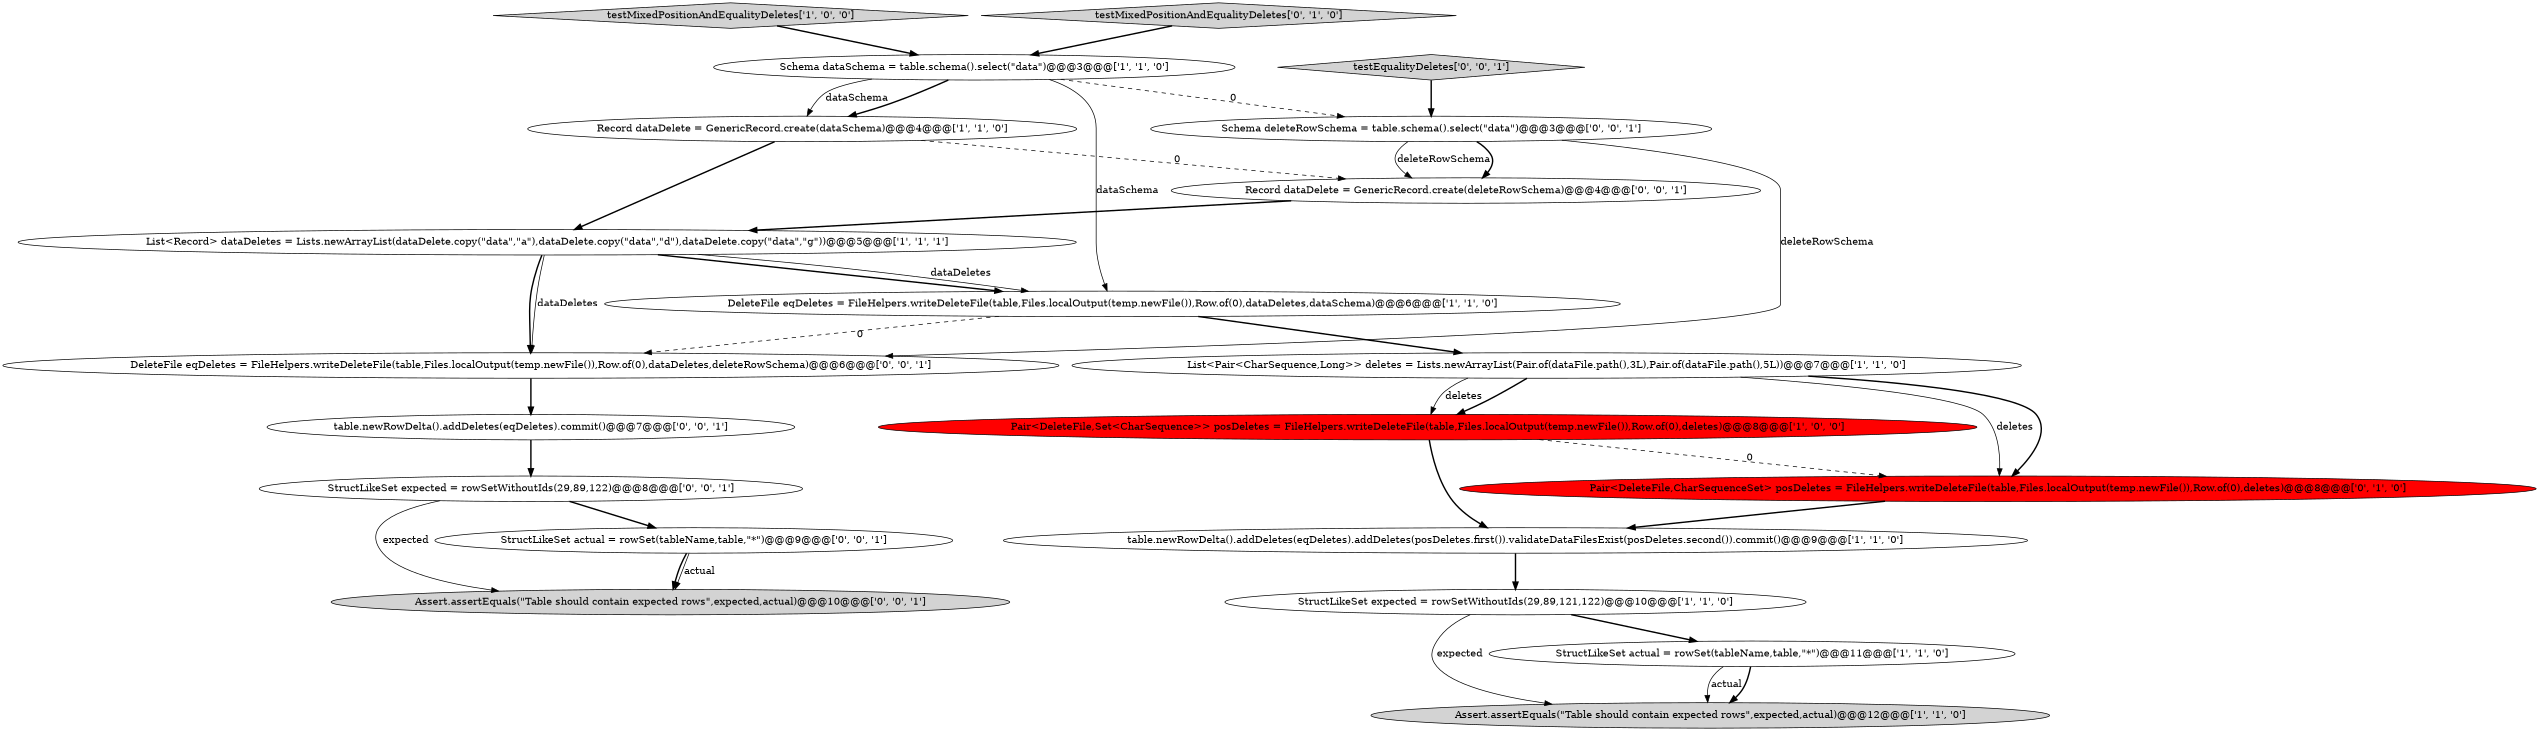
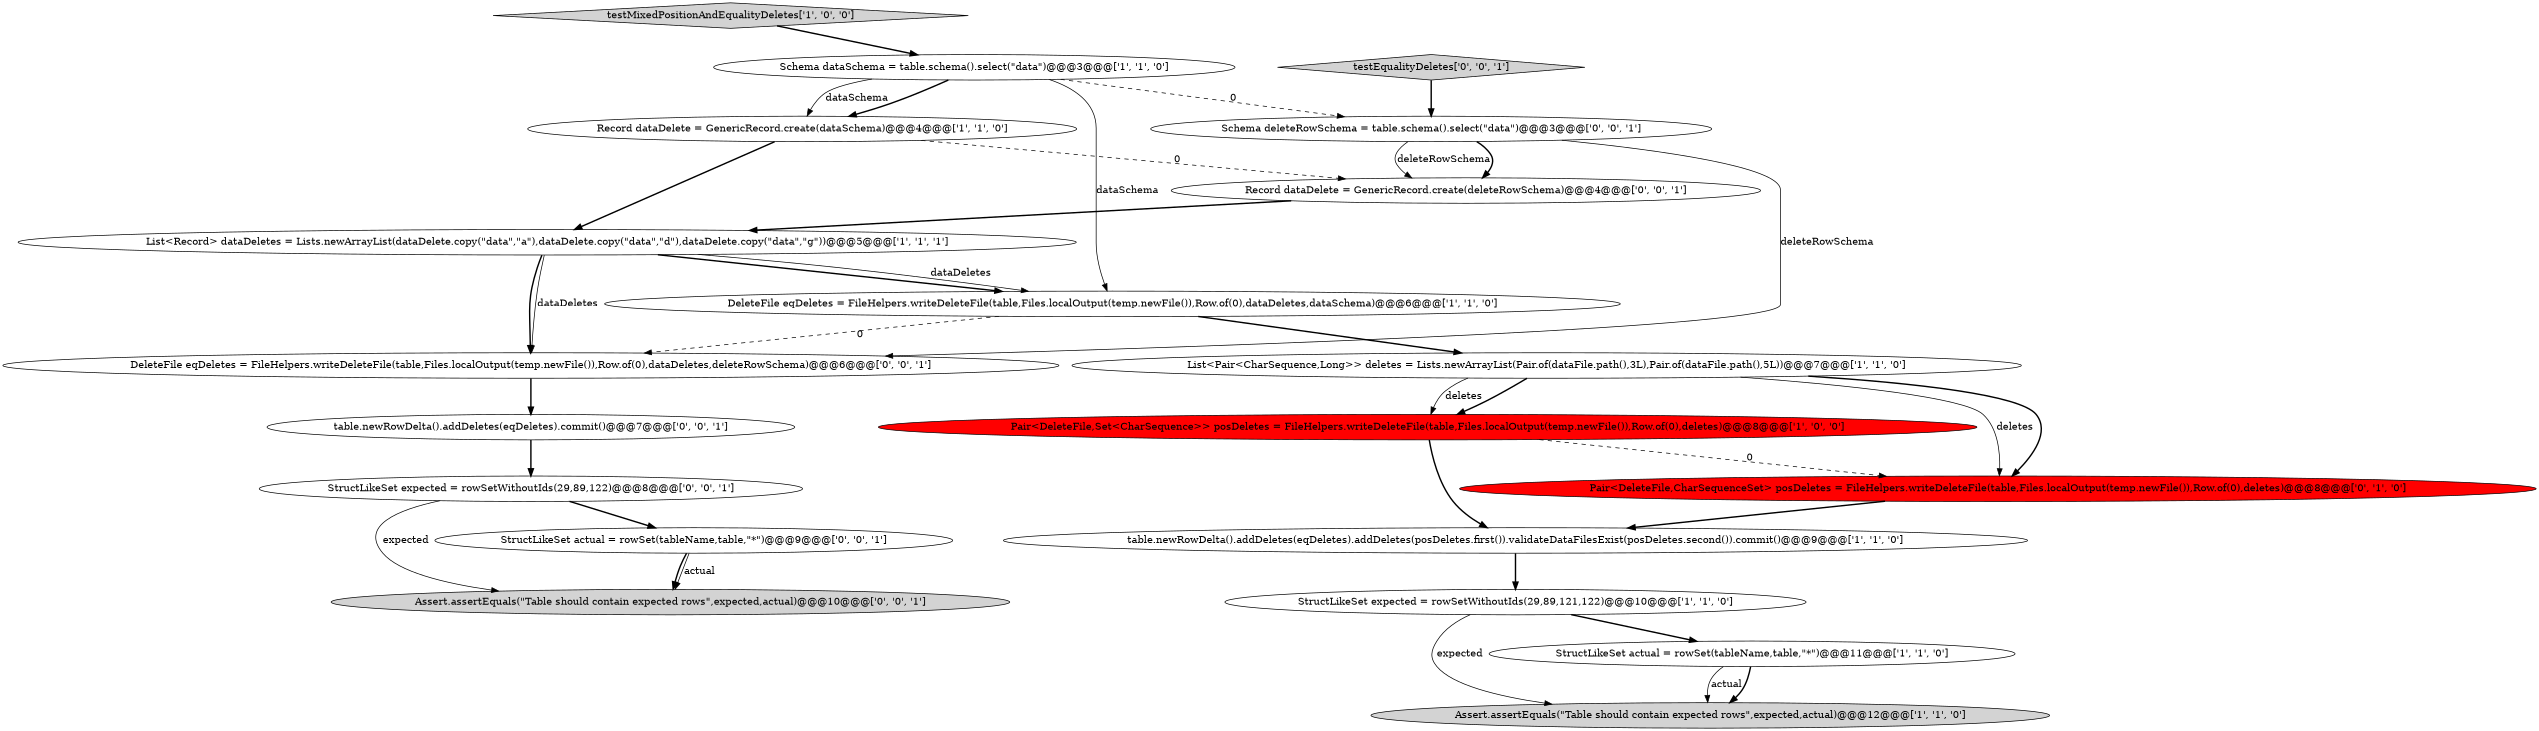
(1219, 16) -> none
